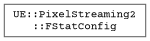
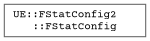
(75, 21) -> (75, 21)
